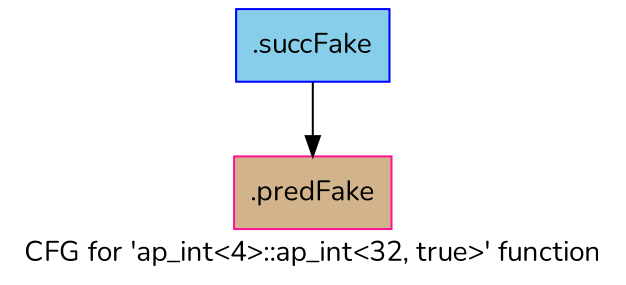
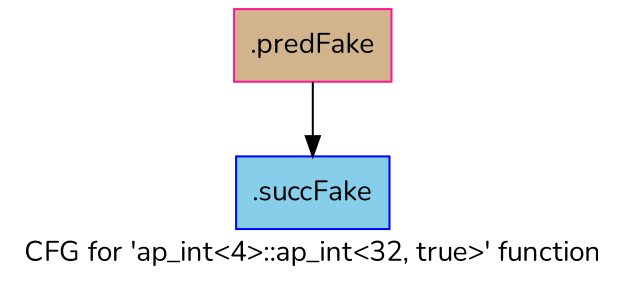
(313, 109) -> (313, 109)
